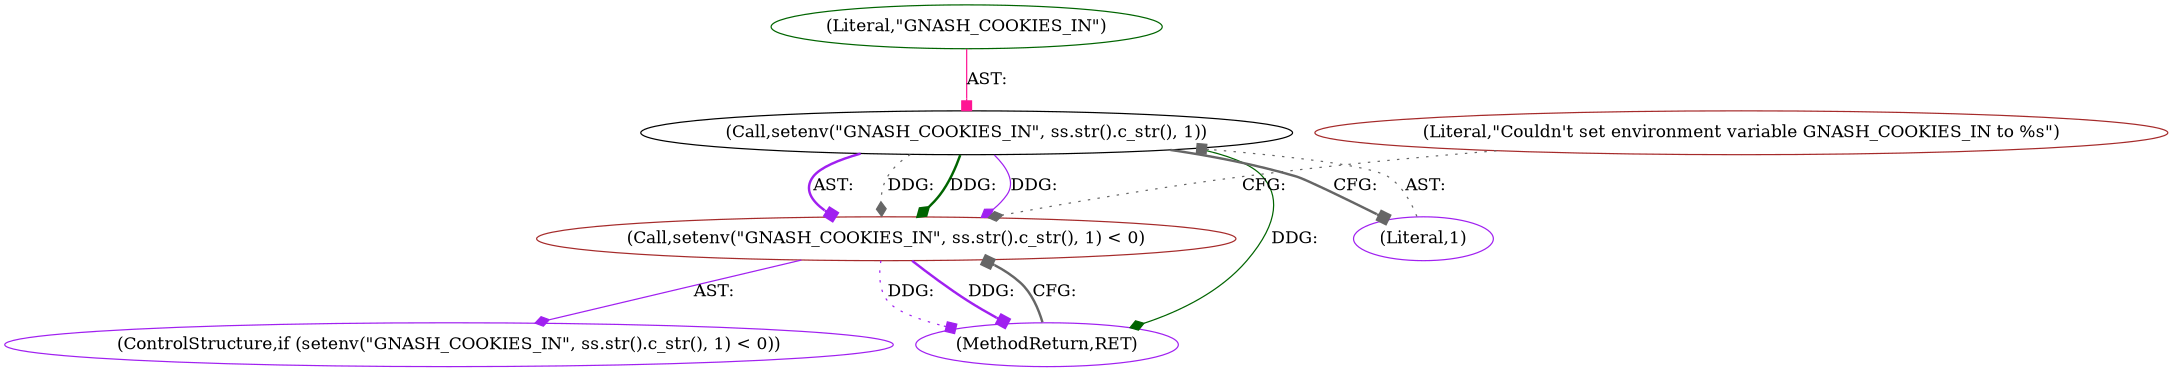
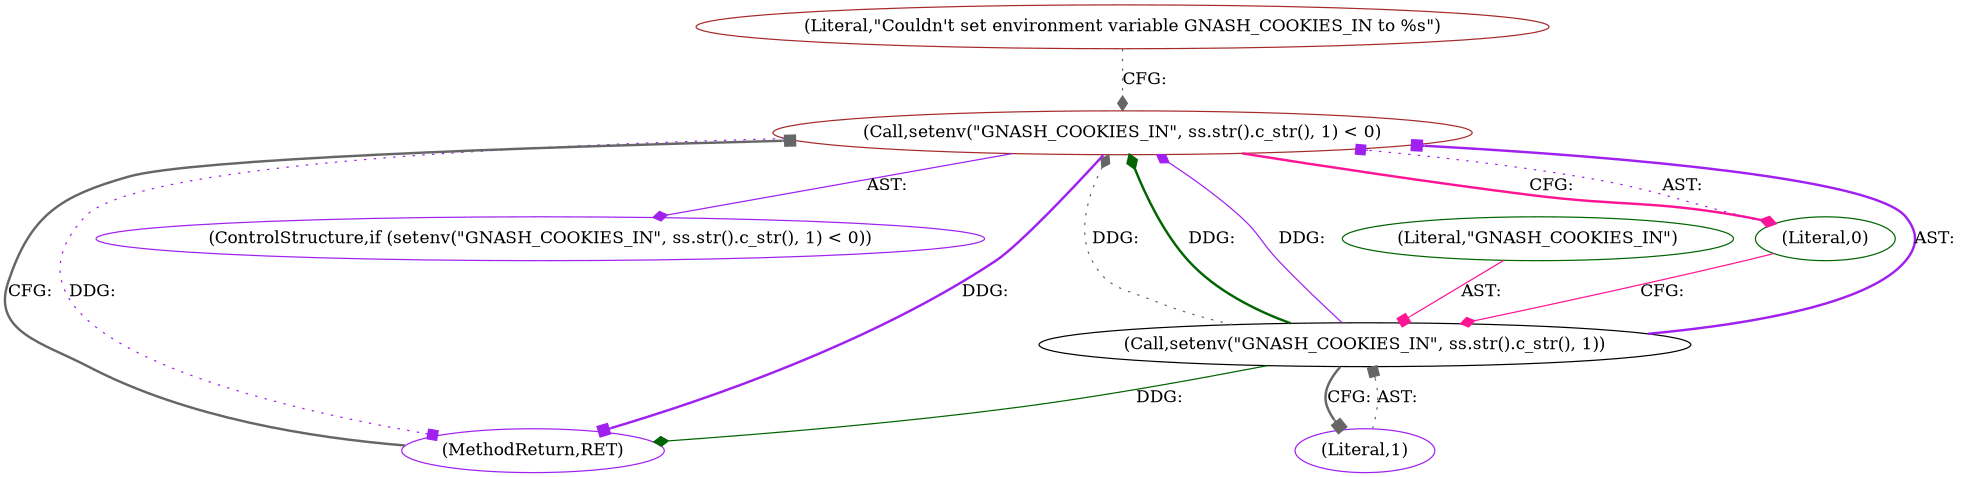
none -> (1825, 239)
